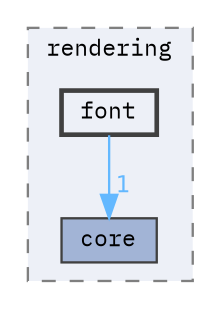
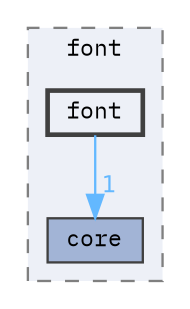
(110, 50) -> (95, 50)
